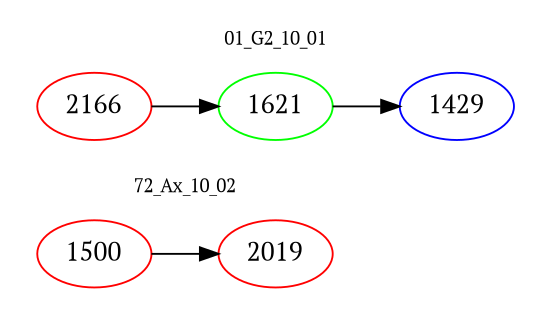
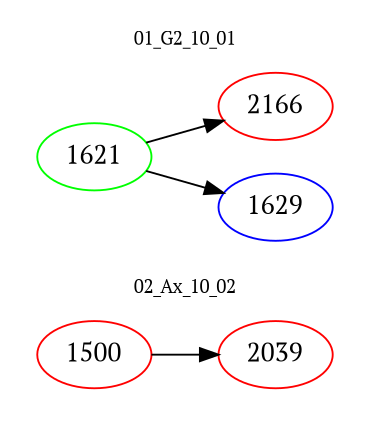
(175, 106) -> (176, 134)
(457, 106) -> (276, 207)
(185, 188) -> (185, 288)
(276, 254) -> (276, 355)
